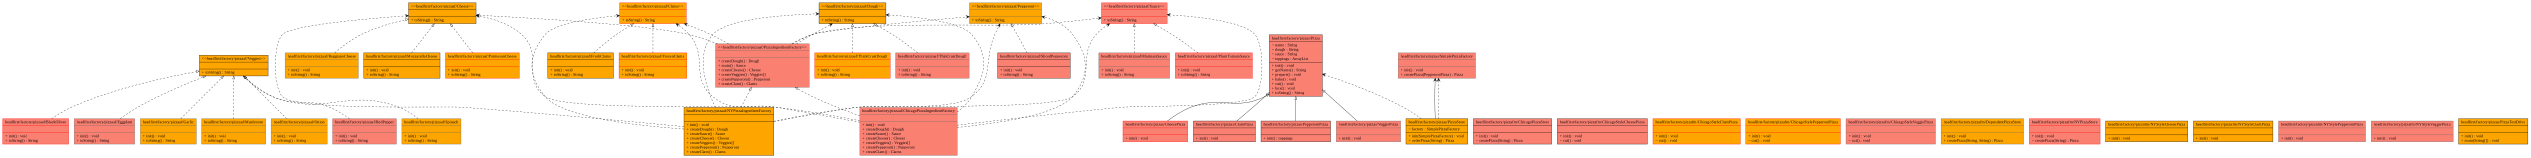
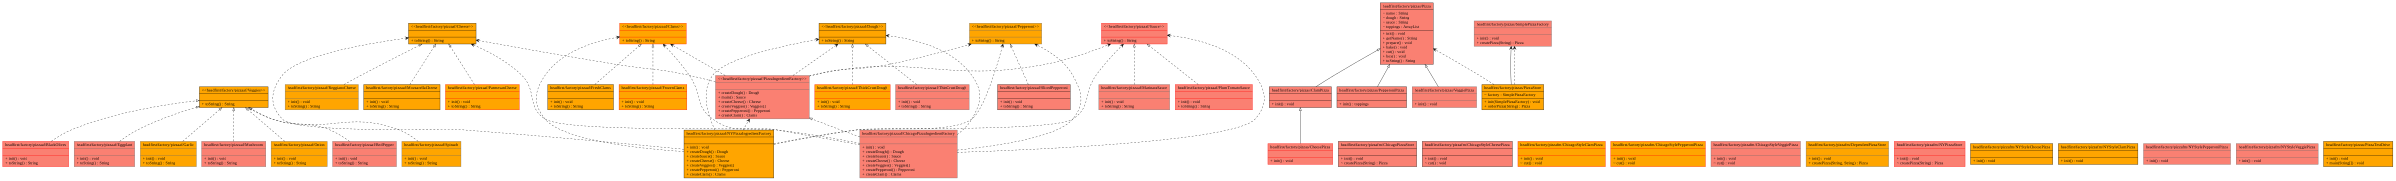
(1432, 75) -> (1500, 43)
(746, 99) -> (746, 126)
(1190, 108) -> (1300, 127)
(234, 131) -> (234, 154)
